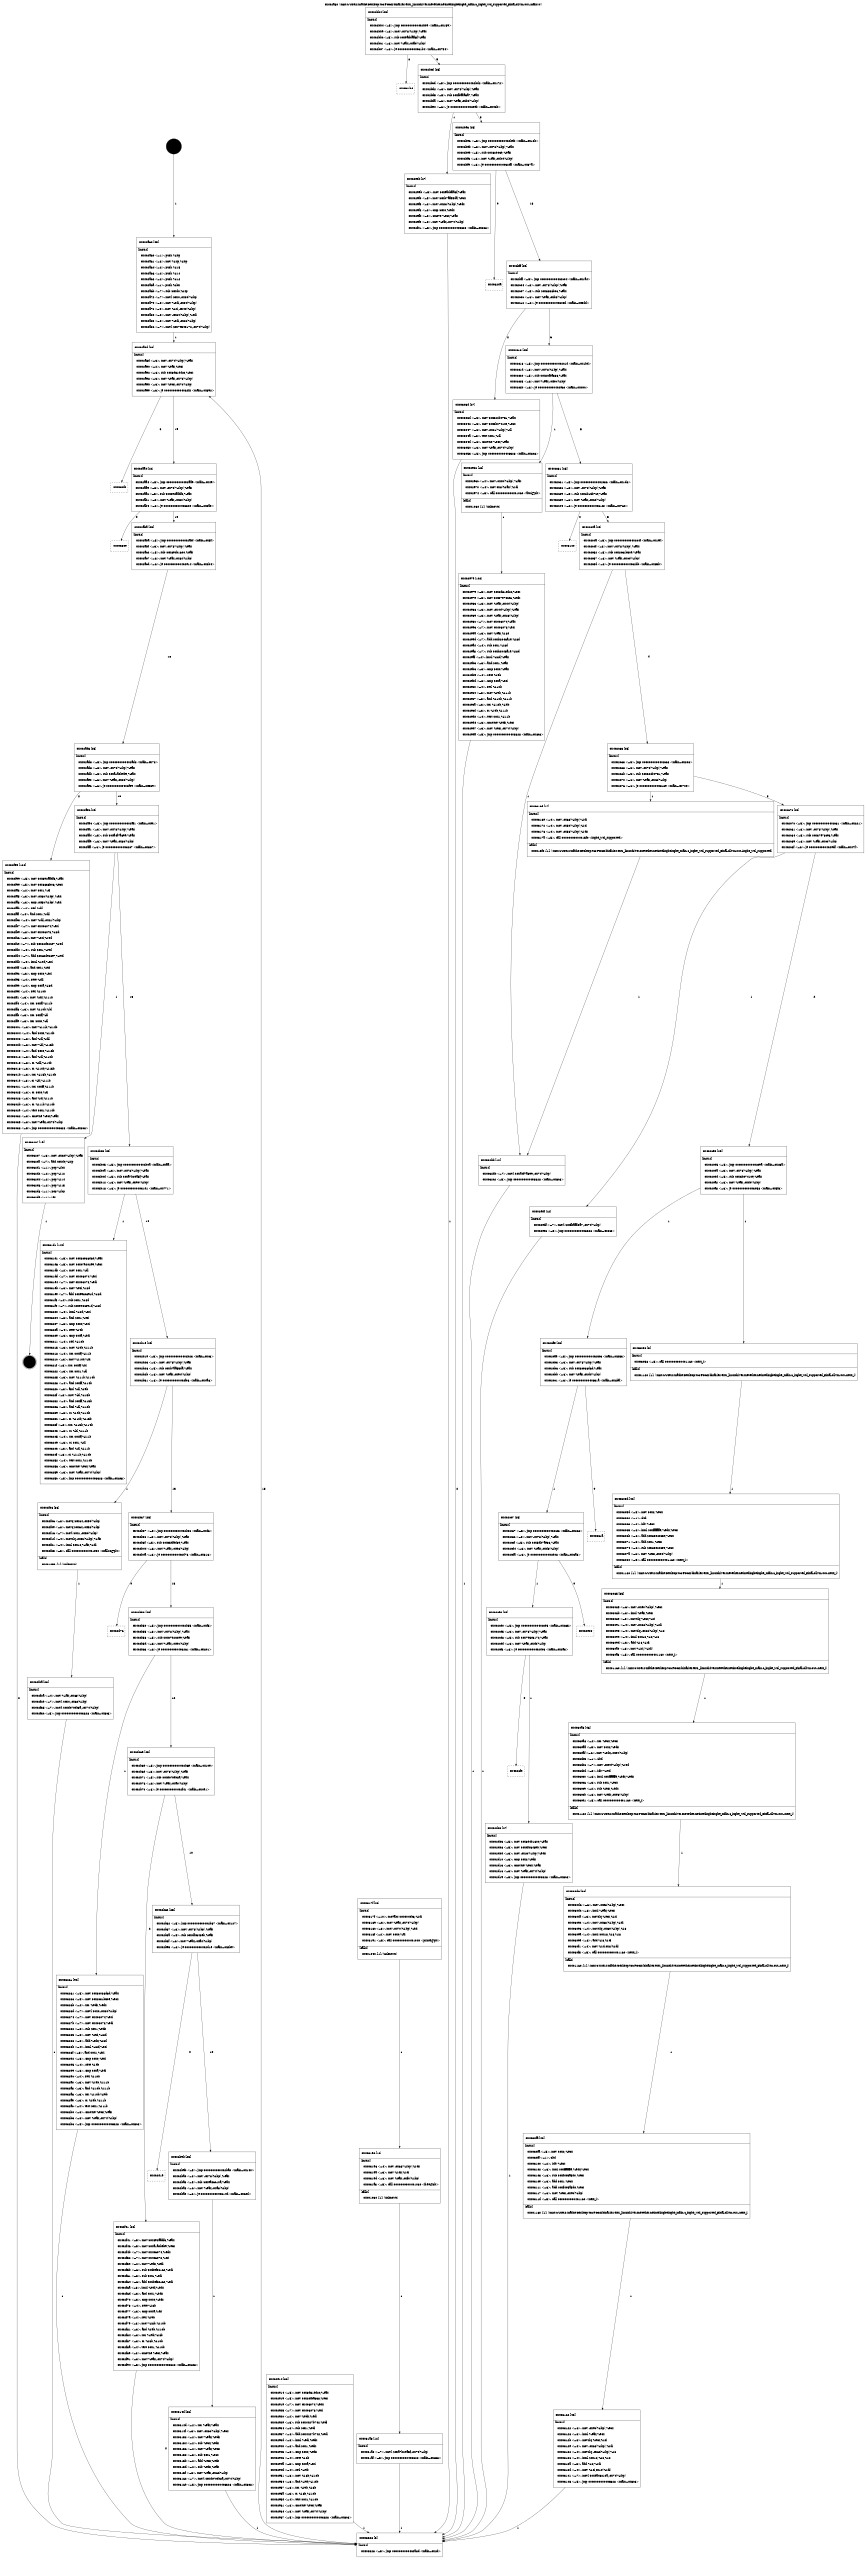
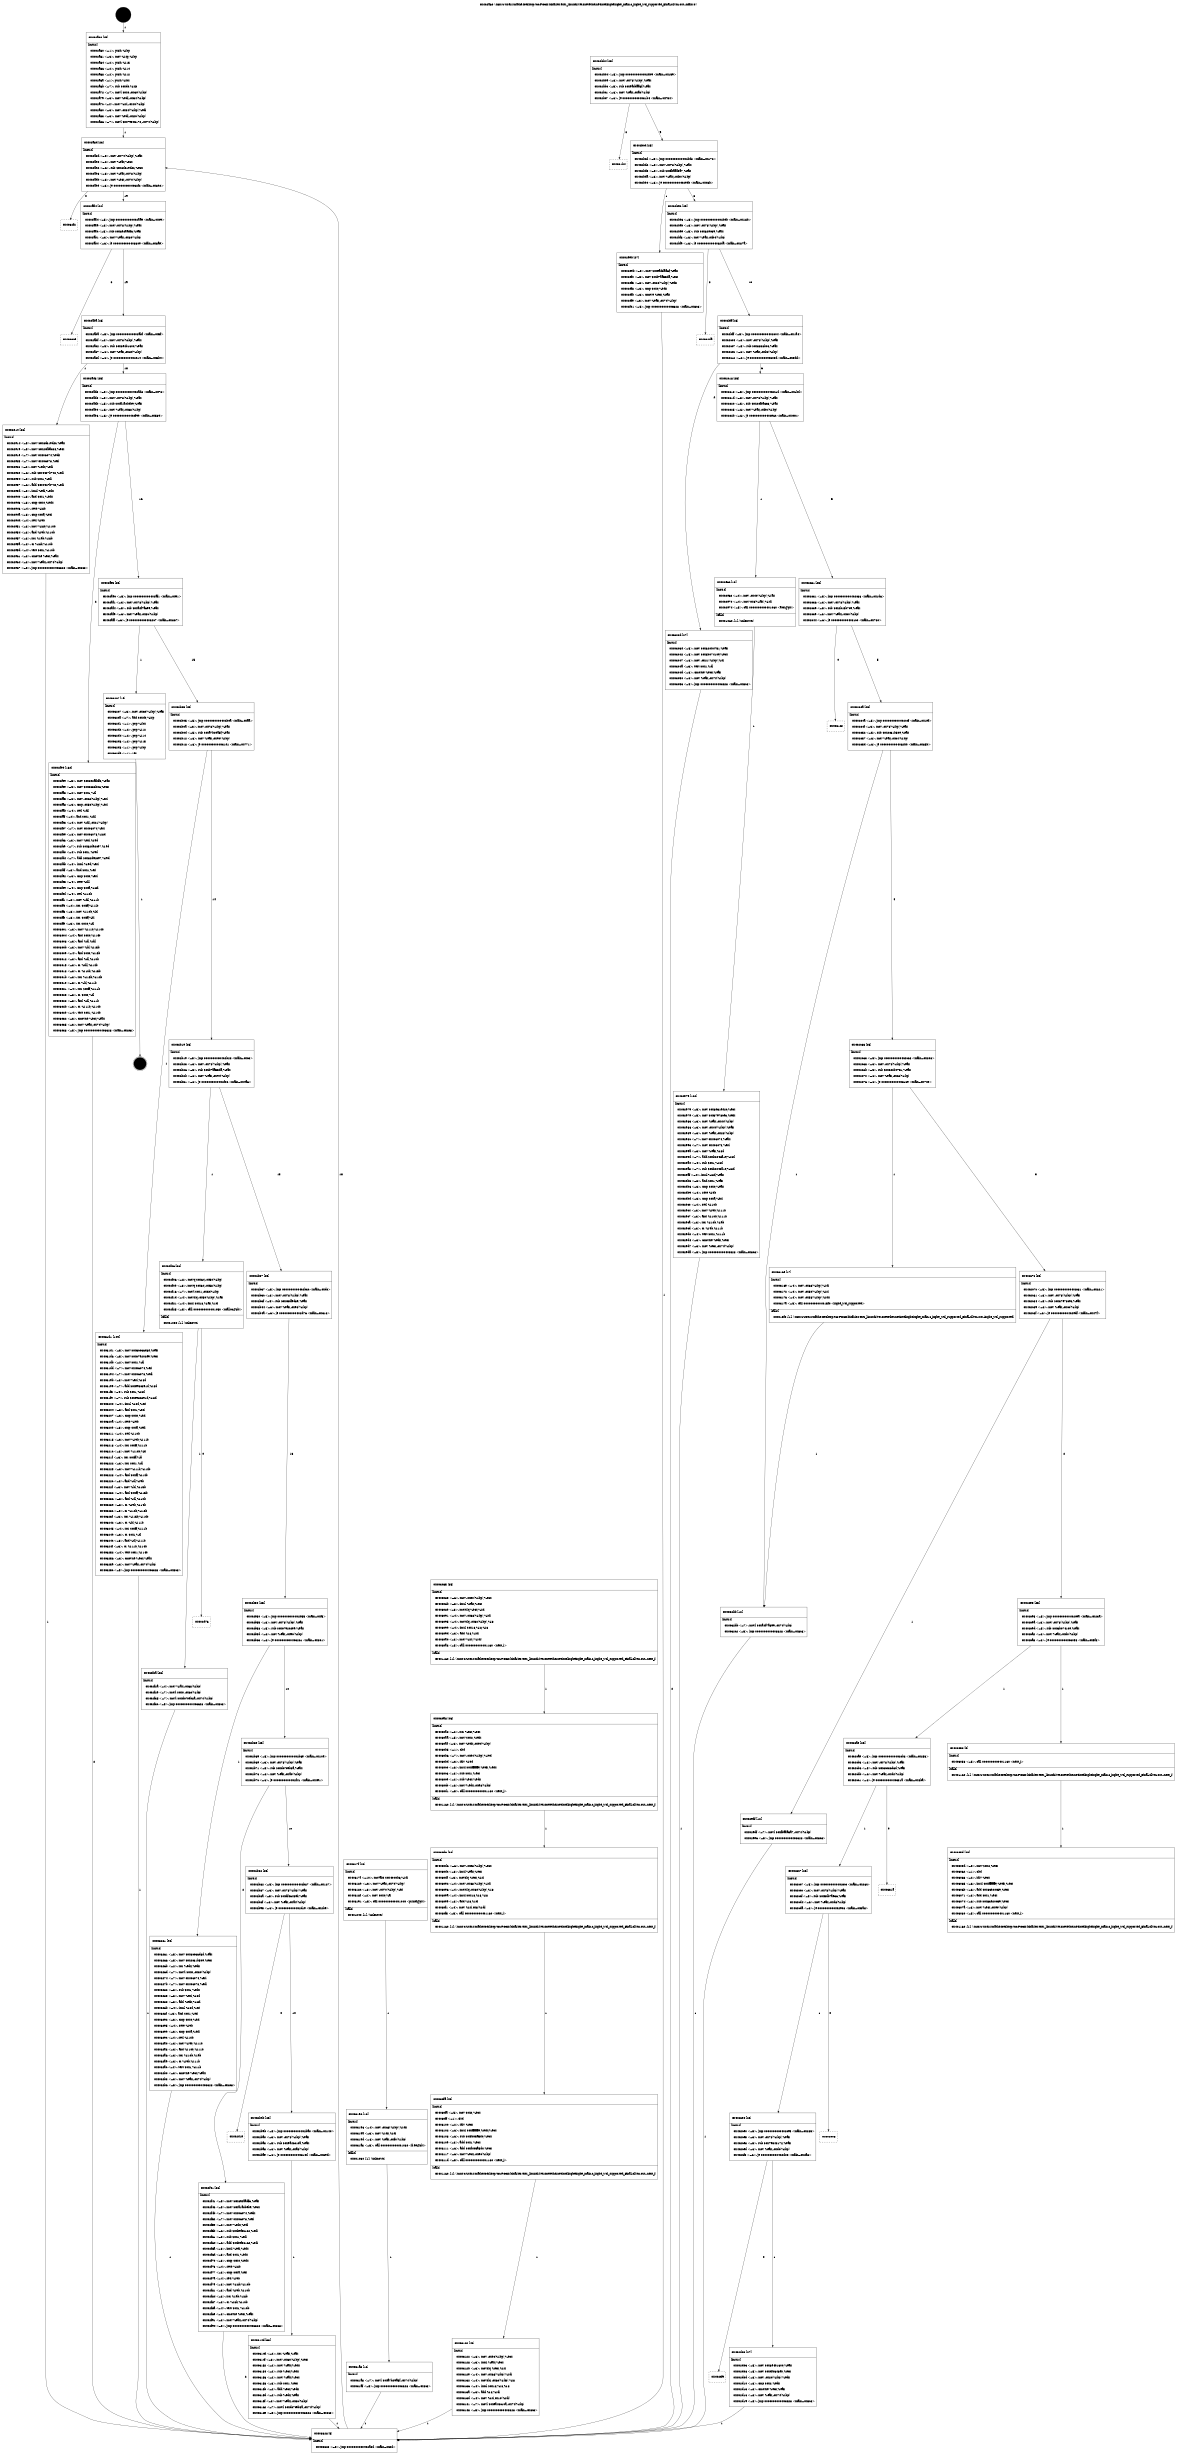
none -> (69, 392)
(720, 1583) -> none
(126, 1590) -> (201, 1472)
none -> (138, 2083)
